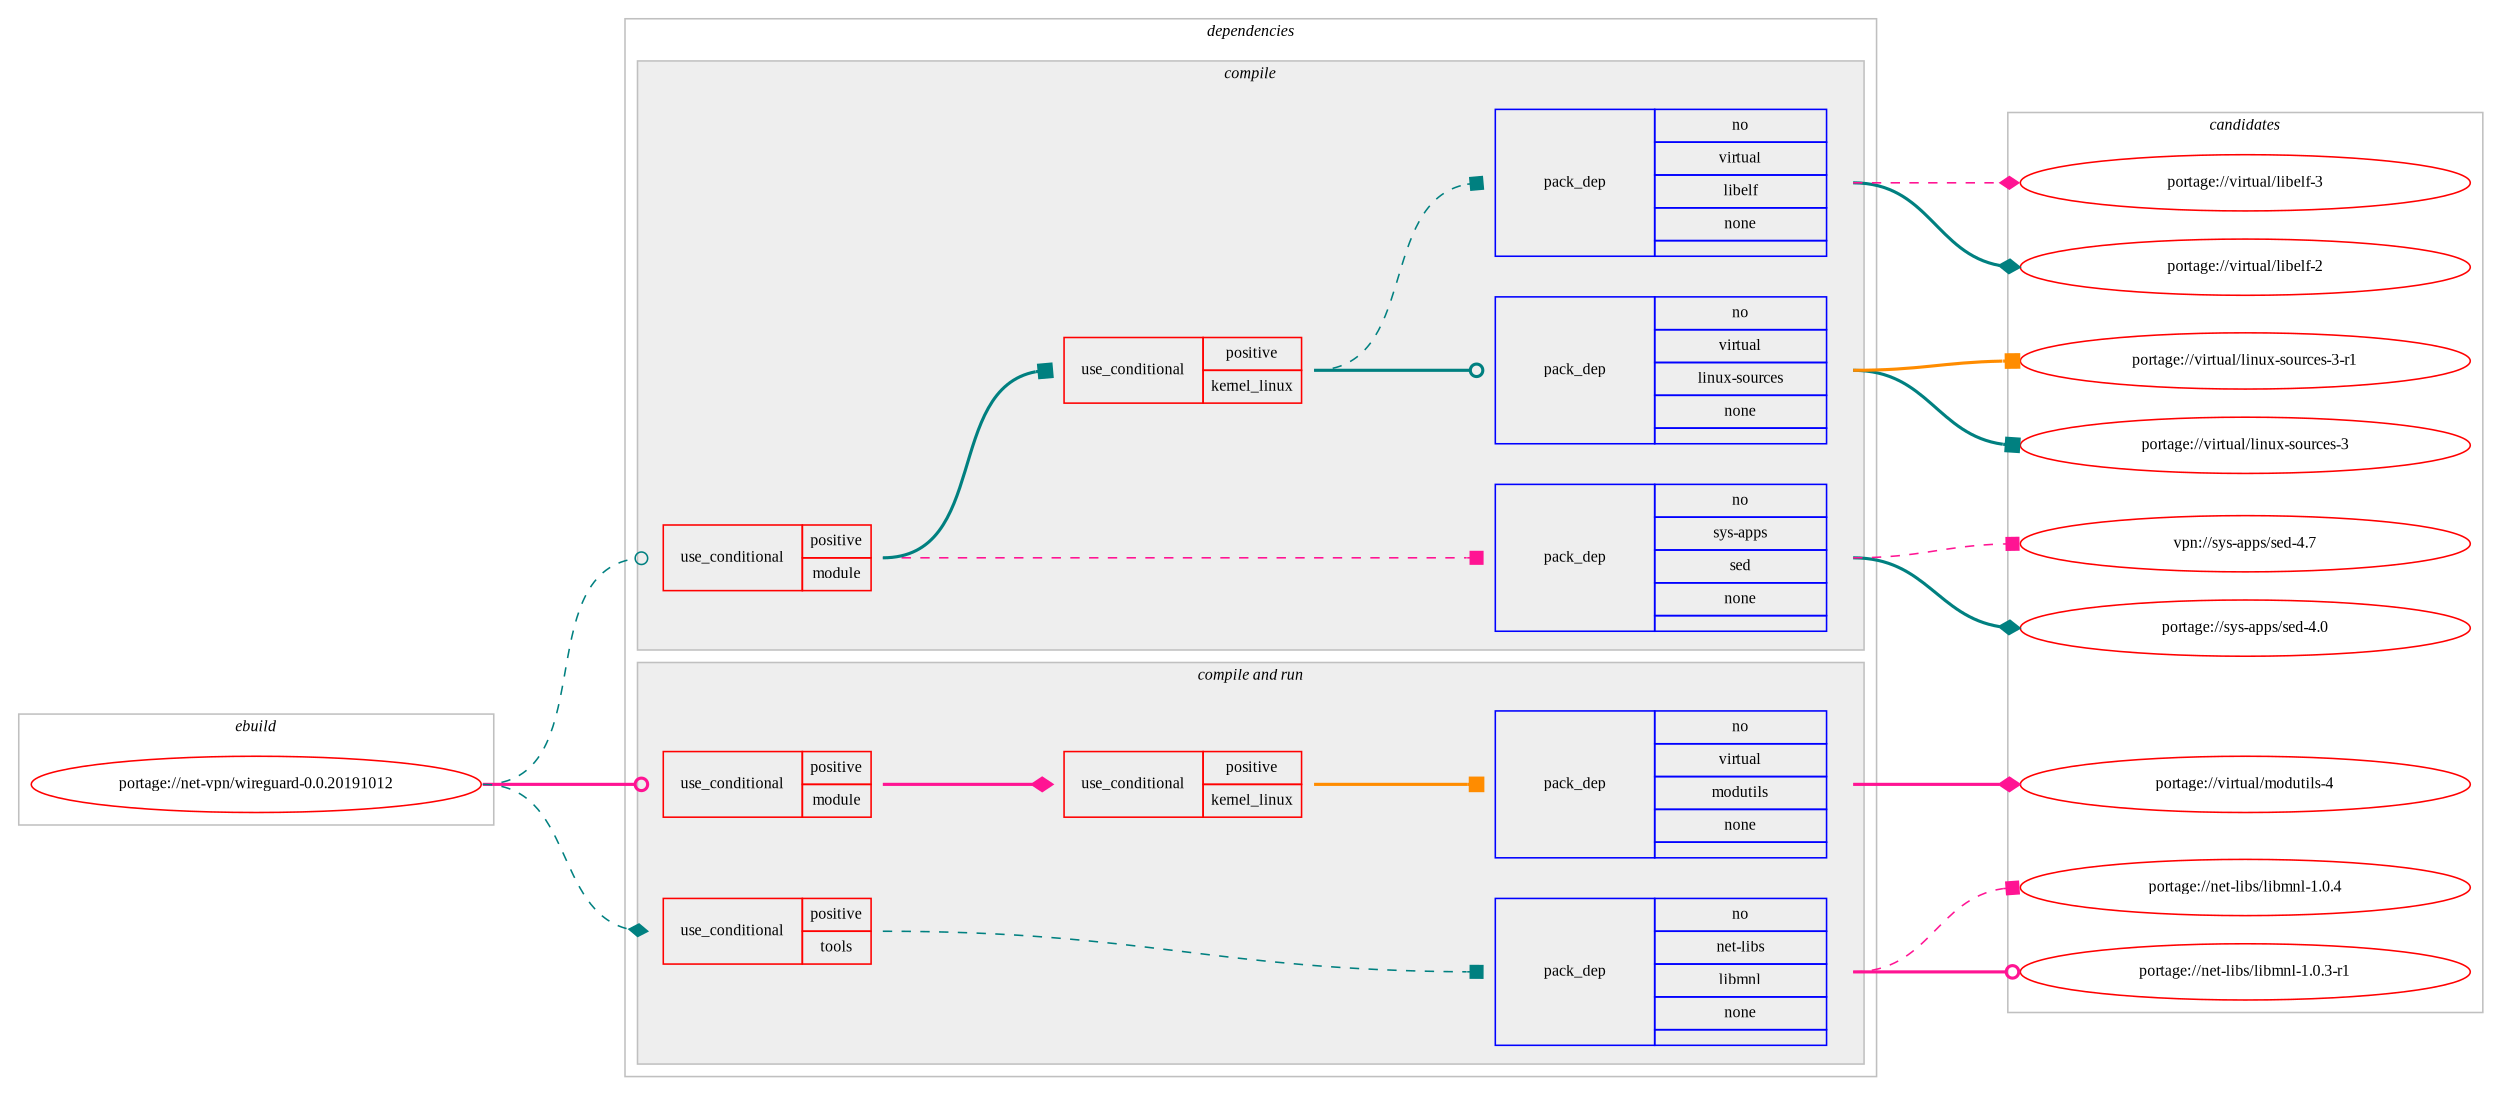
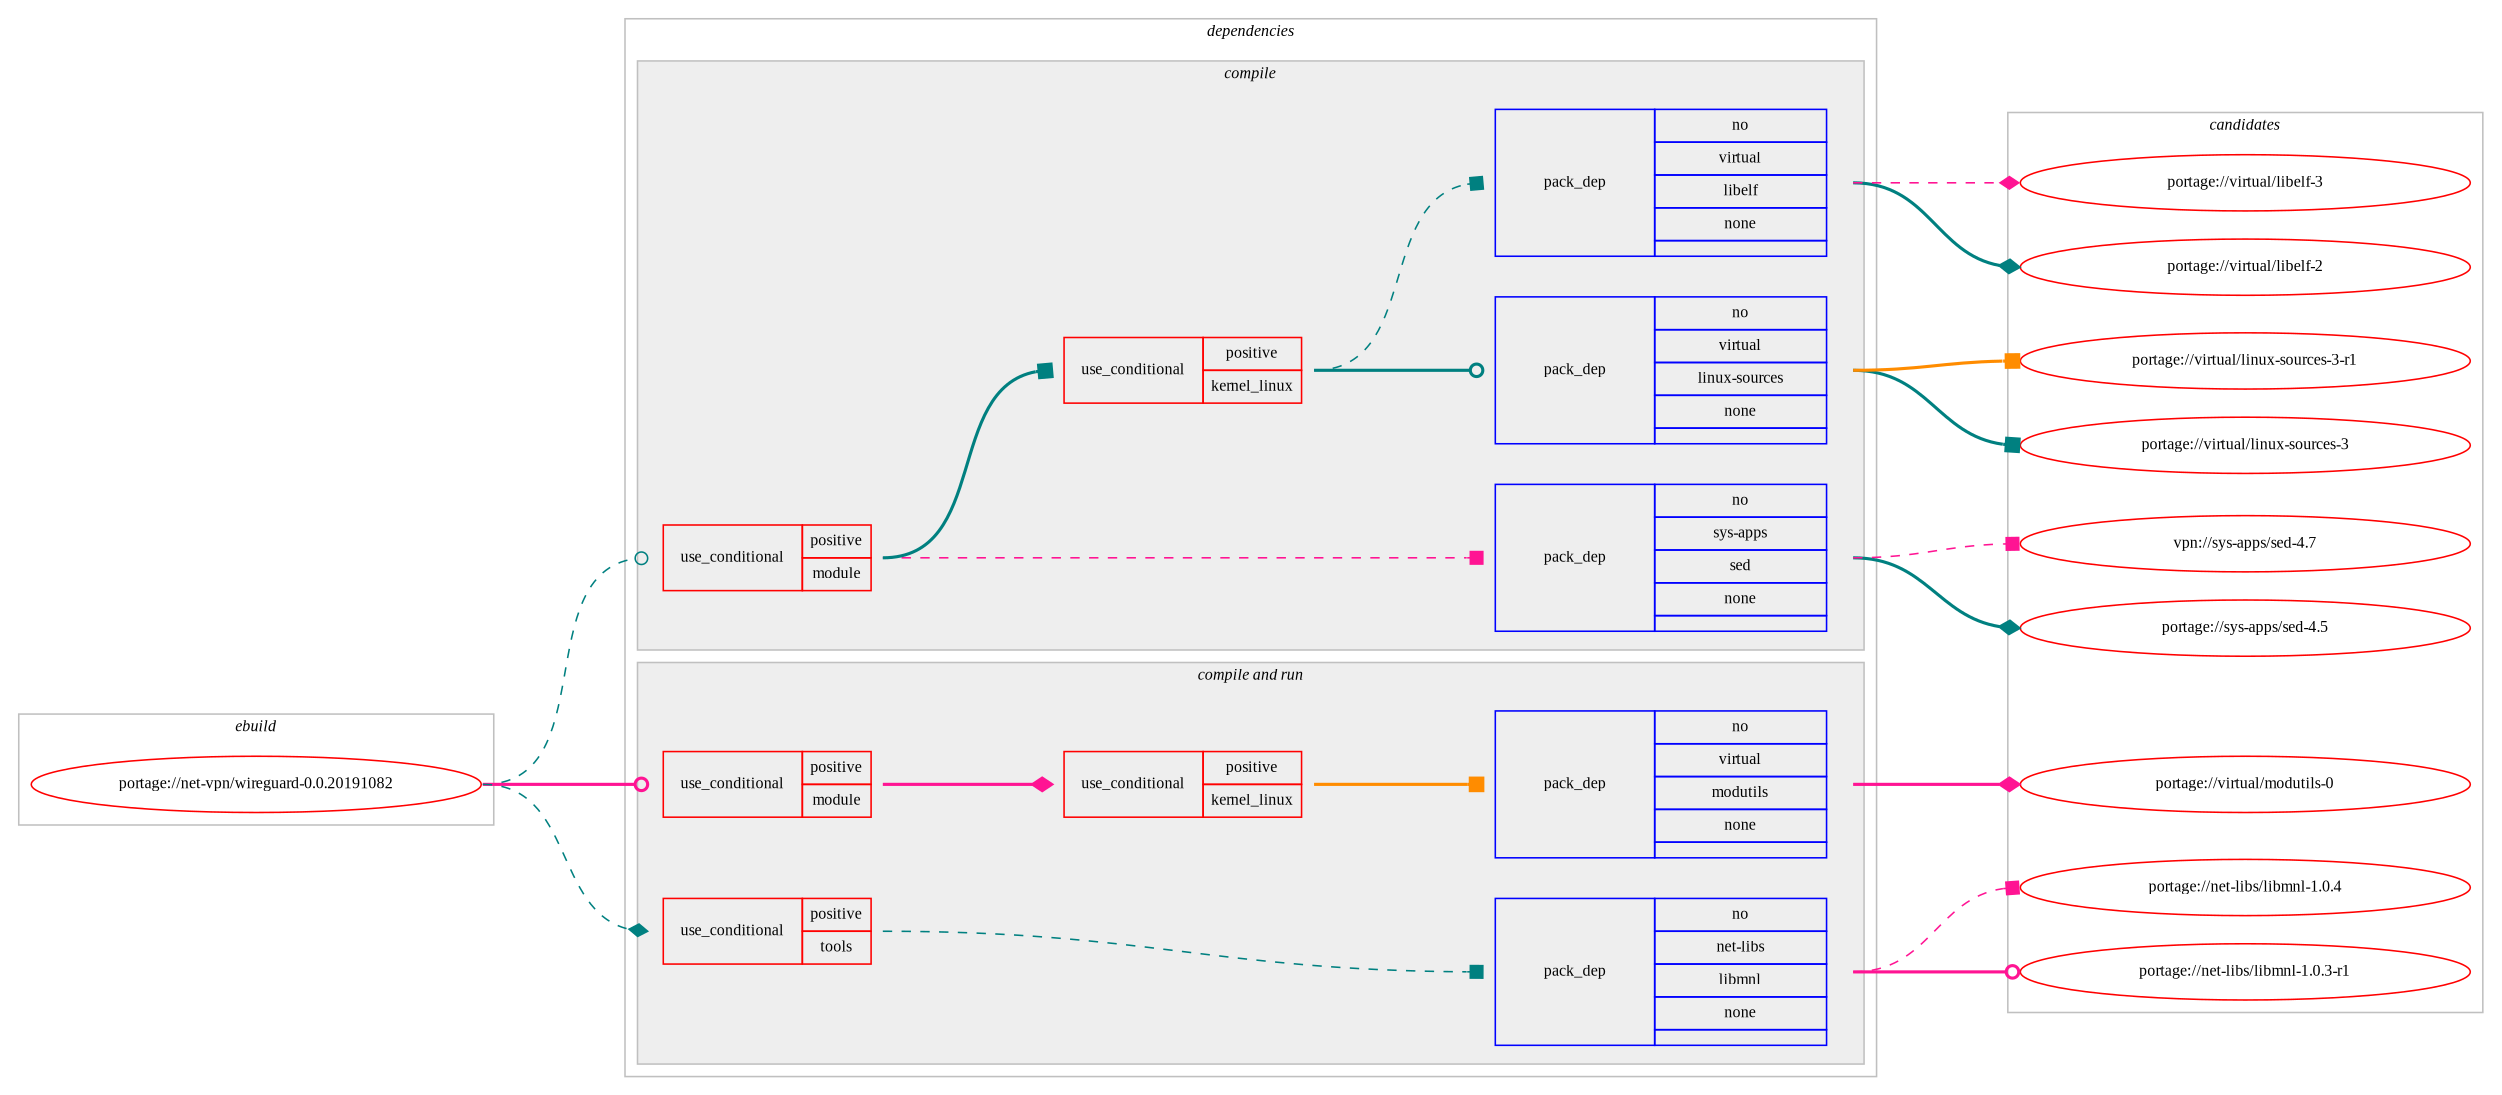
(2245, 628) -> (2245, 628)
(256, 784) -> (256, 784)
(2245, 784) -> (2245, 784)
